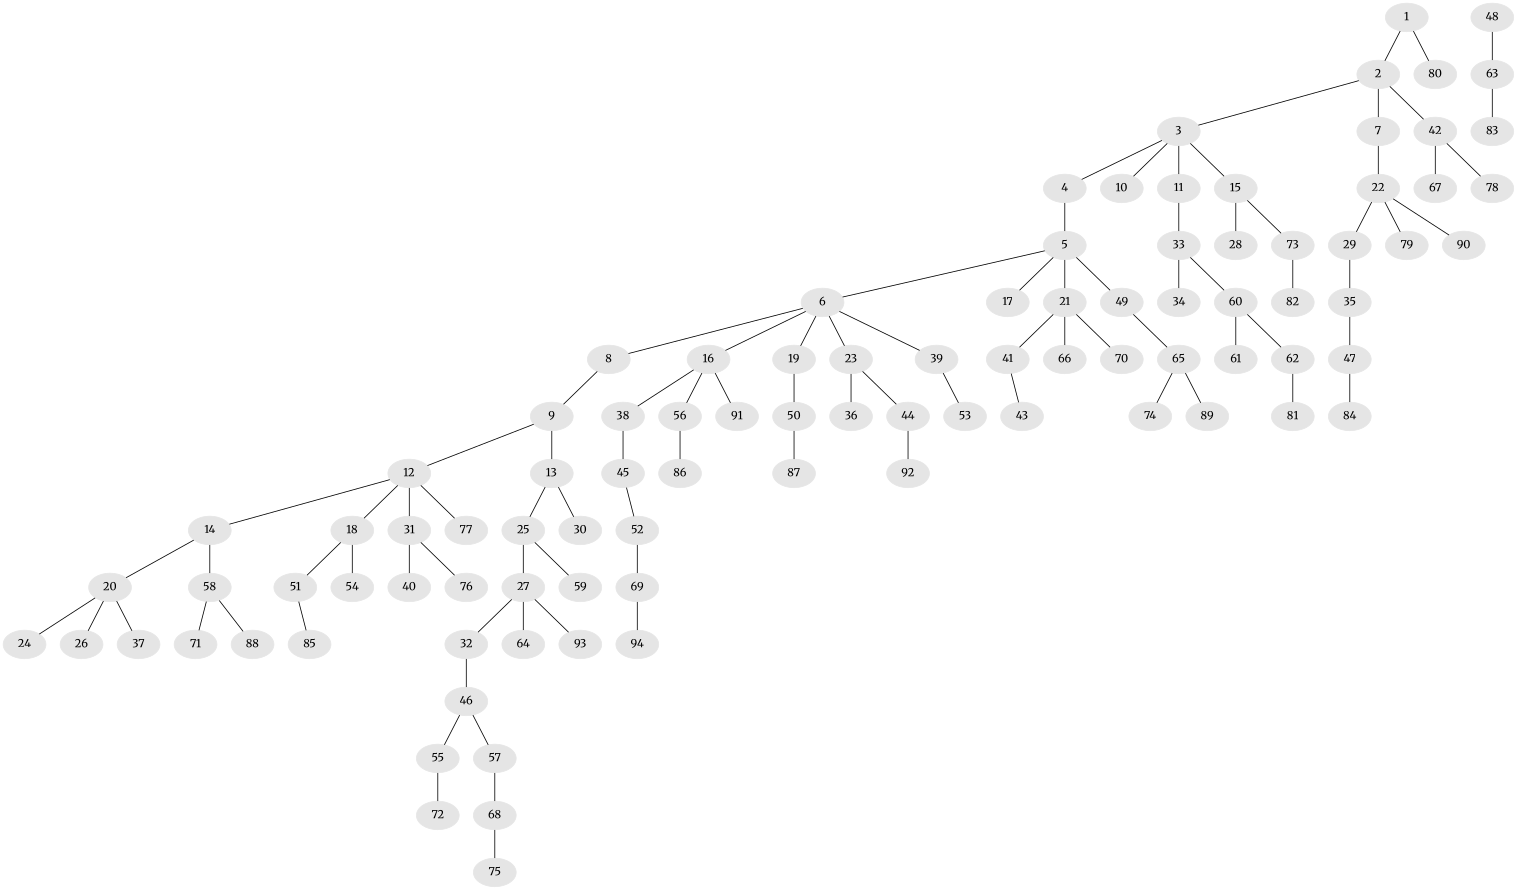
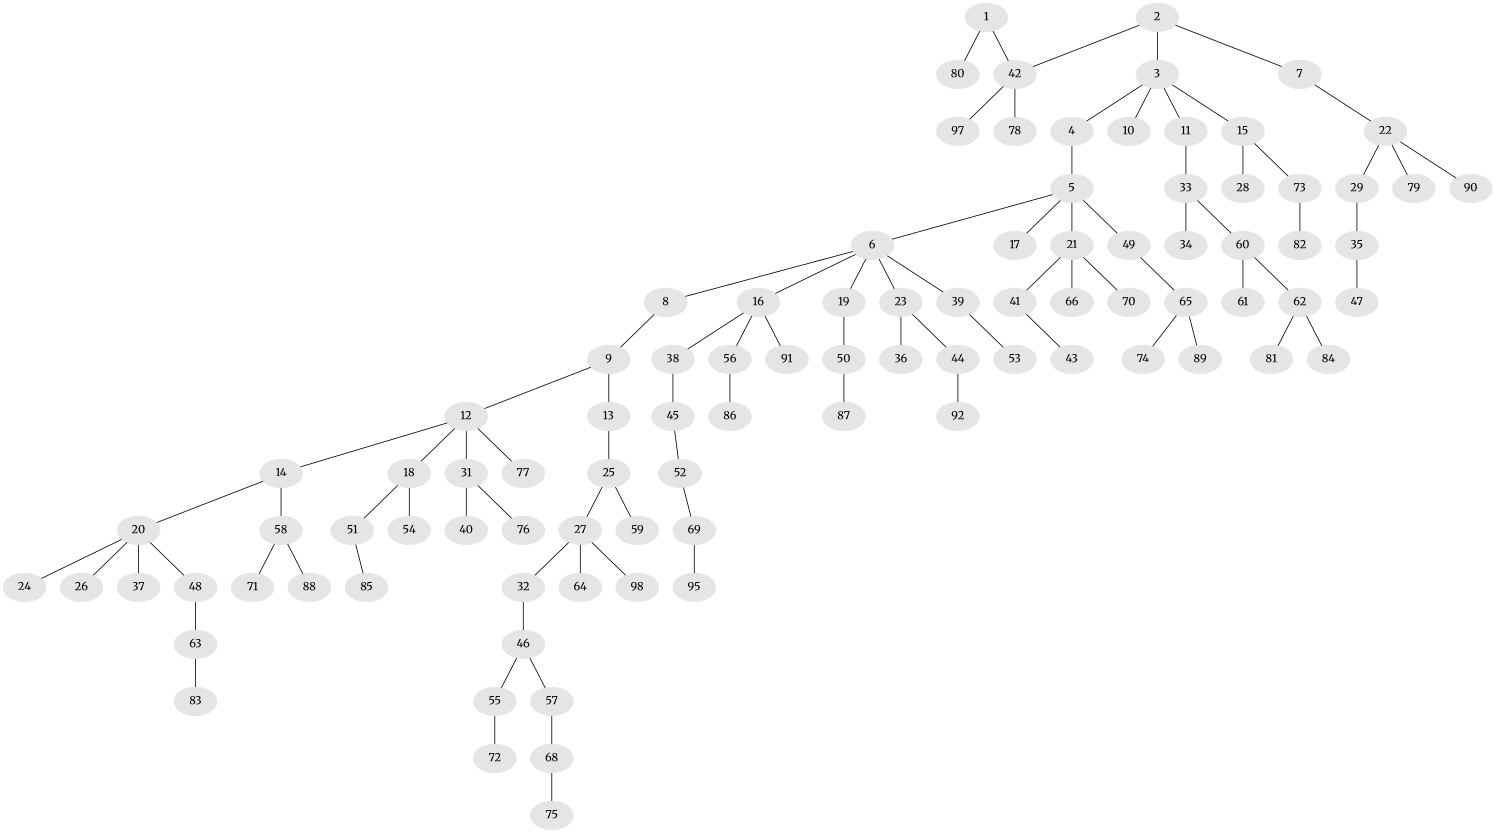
(1393, 46) -> (1001, 46)
(1435, 188) -> (958, 131)
(1350, 388) -> (1314, 331)
(580, 530) -> none
none -> (167, 559)
(580, 644) -> (637, 587)
(637, 644) -> (694, 587)
